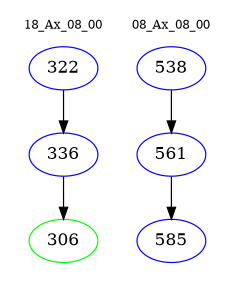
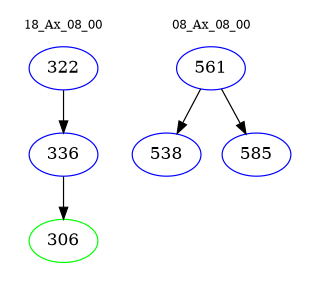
(171, 106) -> (192, 106)
